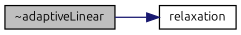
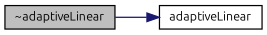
(198, 17) -> (211, 17)
